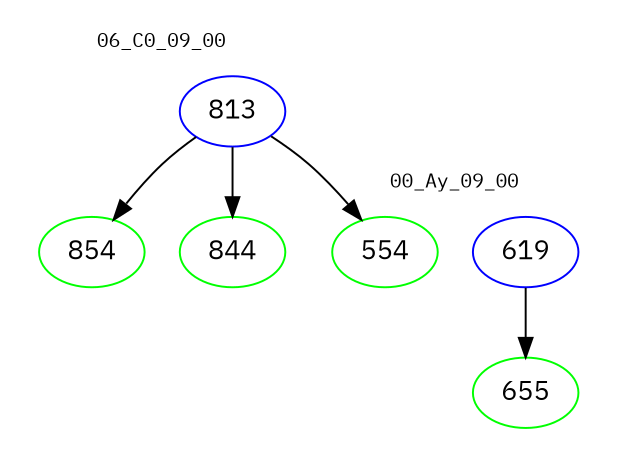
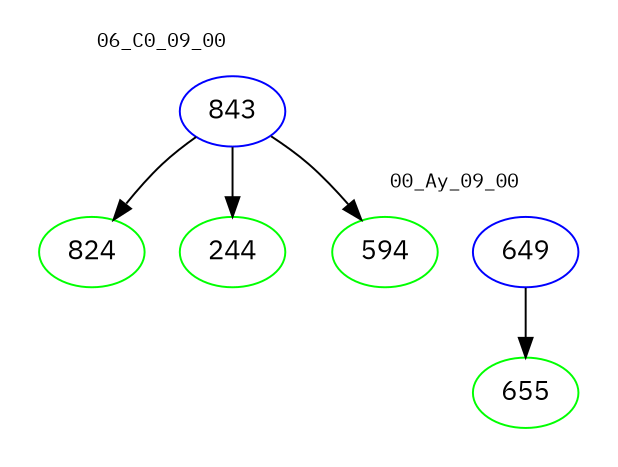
(233, 111) -> (233, 111)
(92, 252) -> (92, 252)
(233, 252) -> (233, 252)
(385, 252) -> (385, 252)
(526, 252) -> (526, 252)
